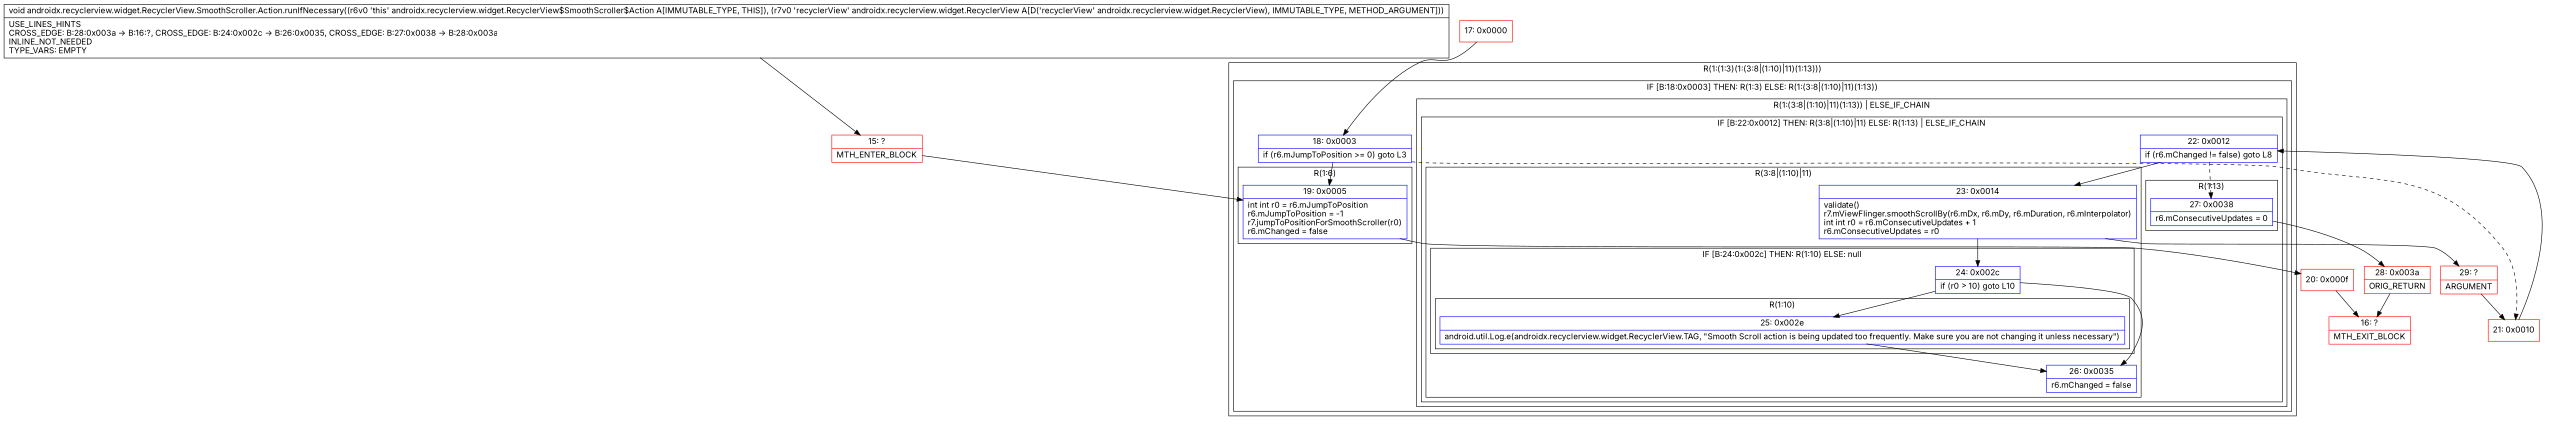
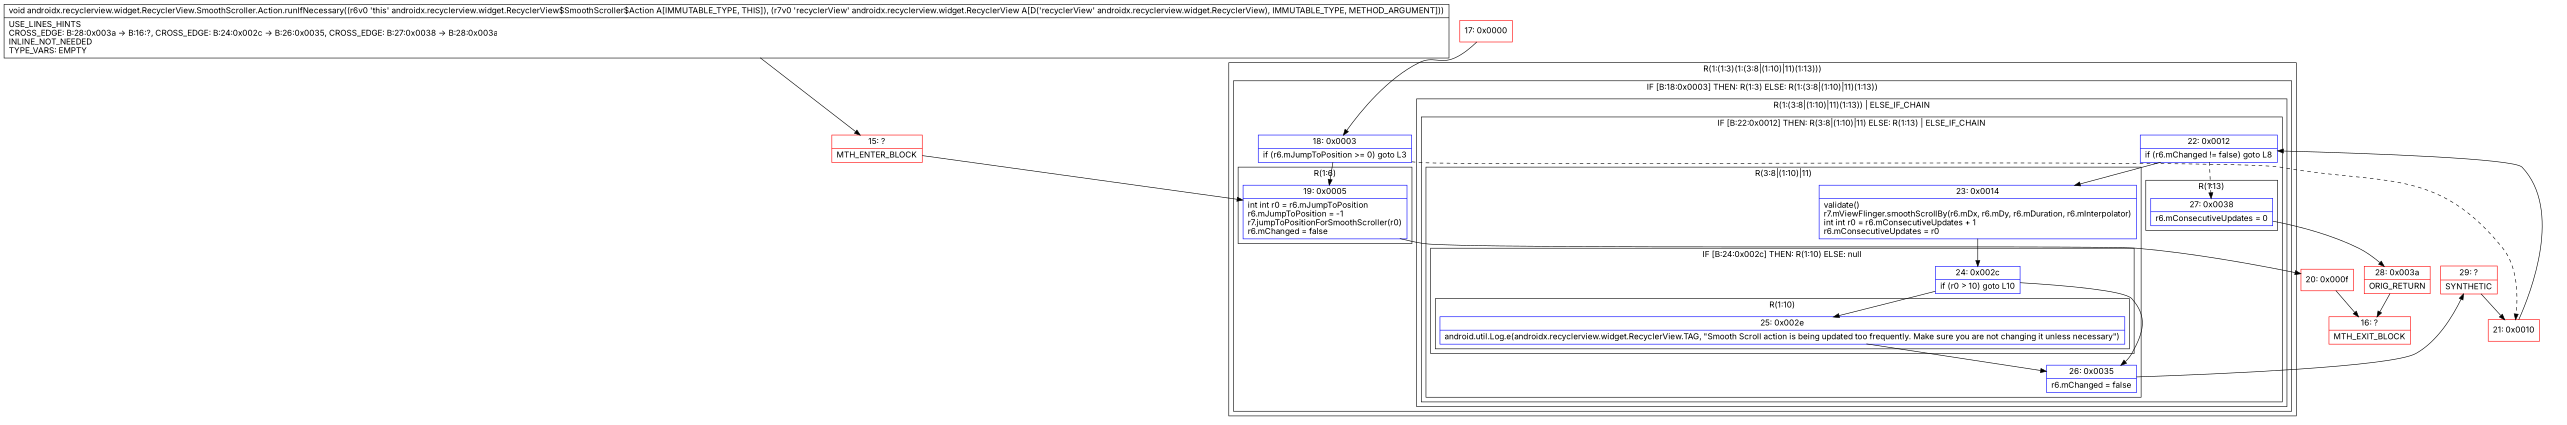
(2273, 244) -> (2313, 368)
(2469, 287) -> (2469, 287)
